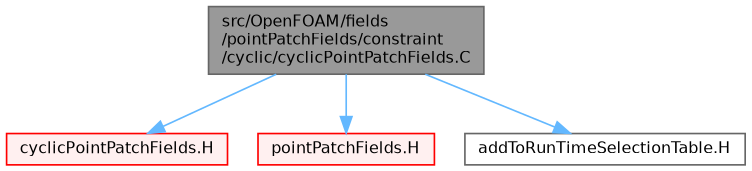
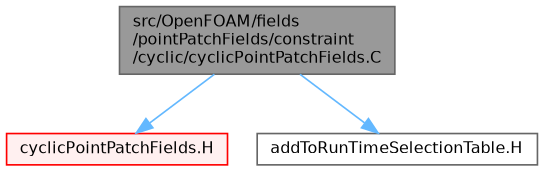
(346, 149) -> none
